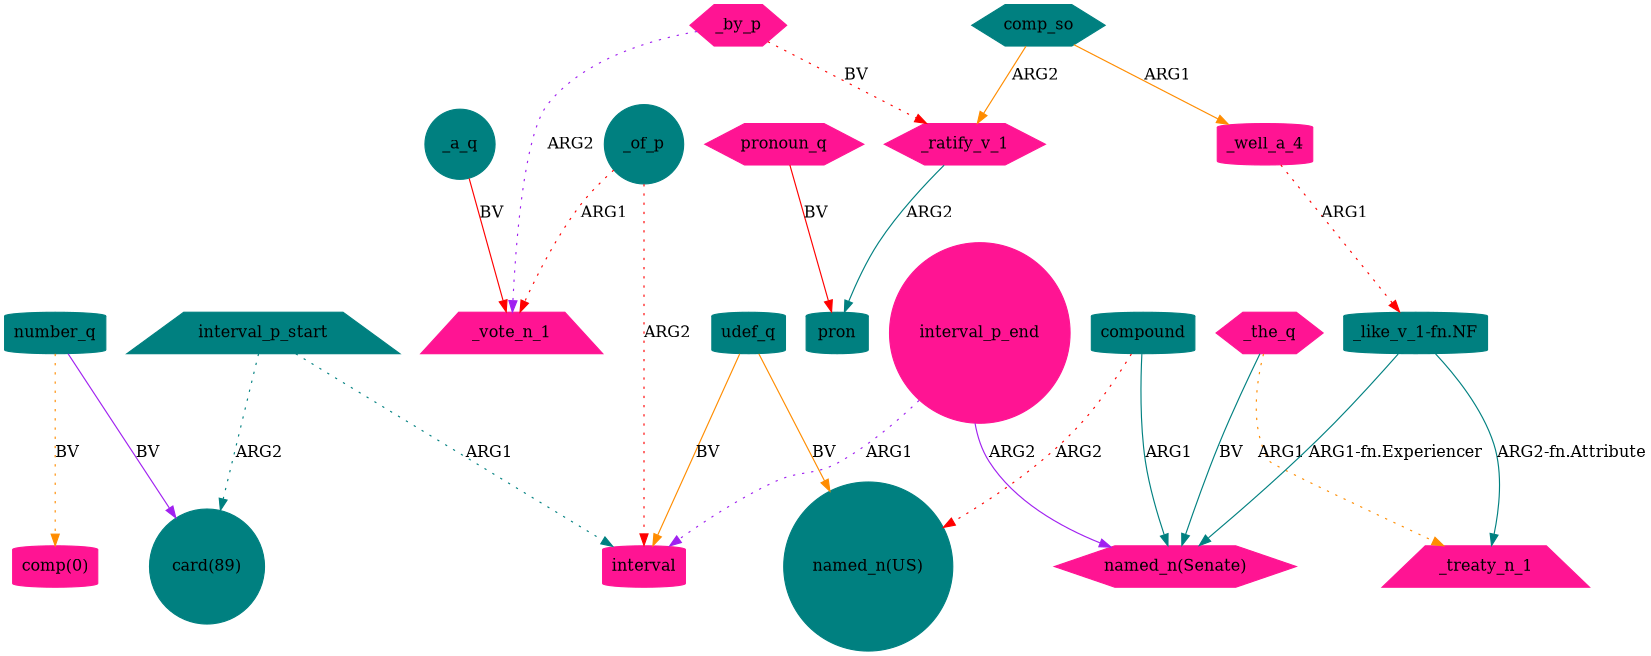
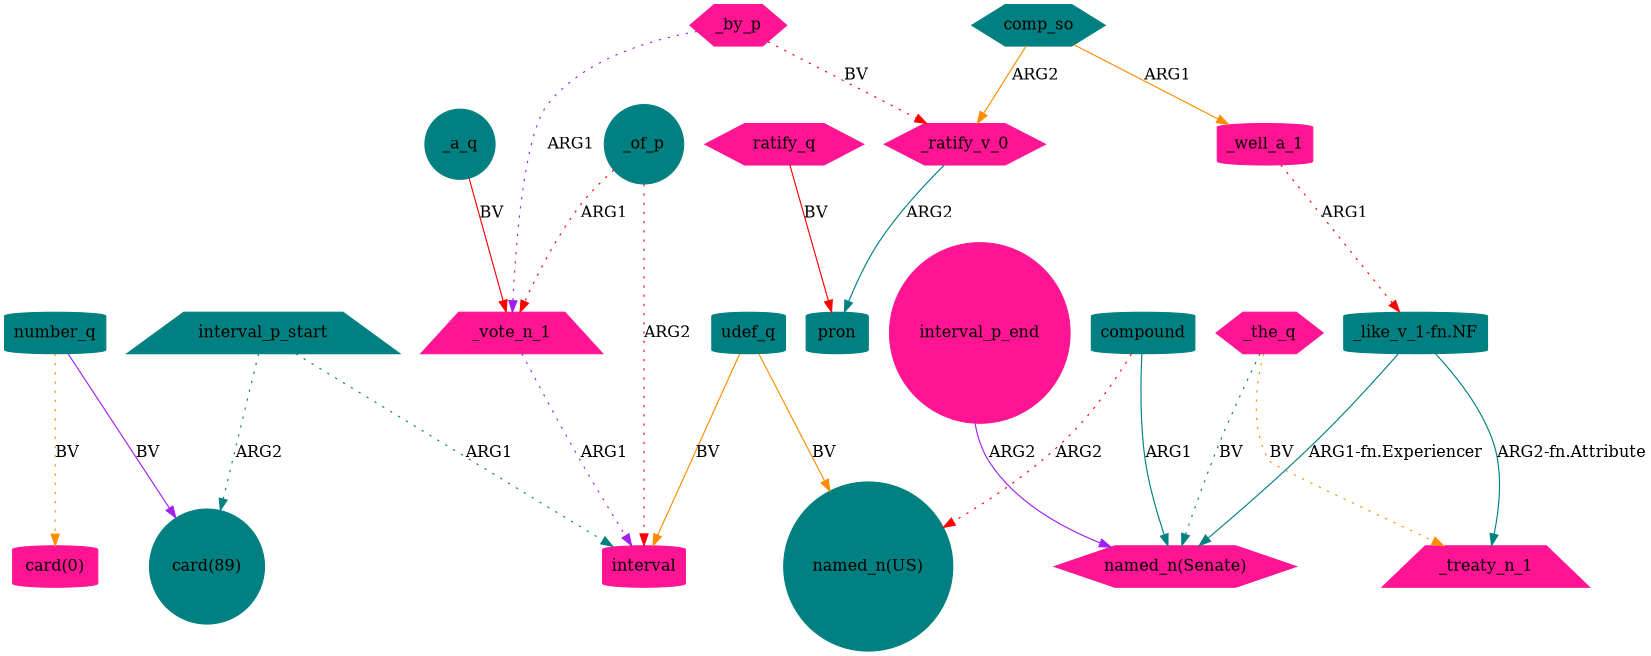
(571, 144) -> (571, 144)
(784, 144) -> (784, 144)
(965, 144) -> (965, 144)
(1265, 144) -> (1265, 144)
(1220, 443) -> (1220, 443)
(1282, 453) -> (1282, 453)
(802, 474) -> (572, 446)
(55, 567) -> (55, 567)
